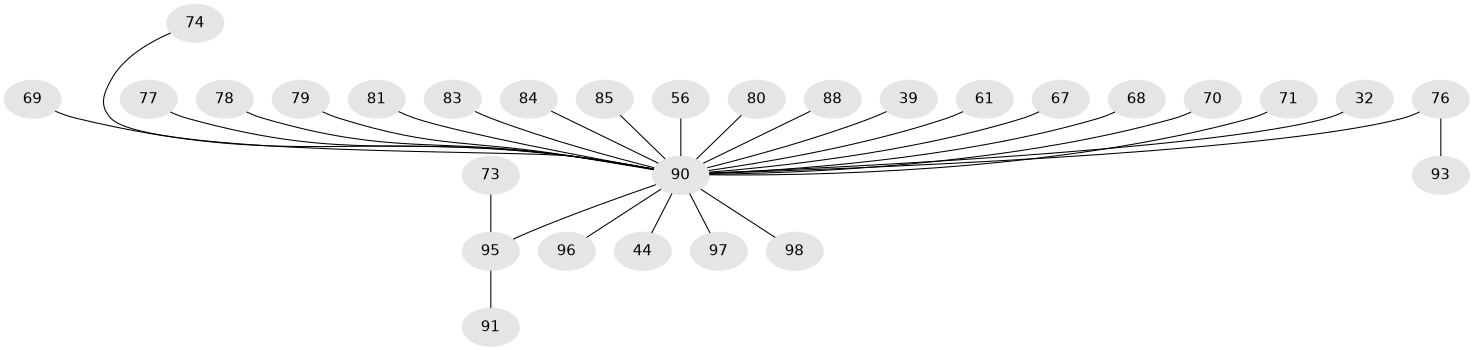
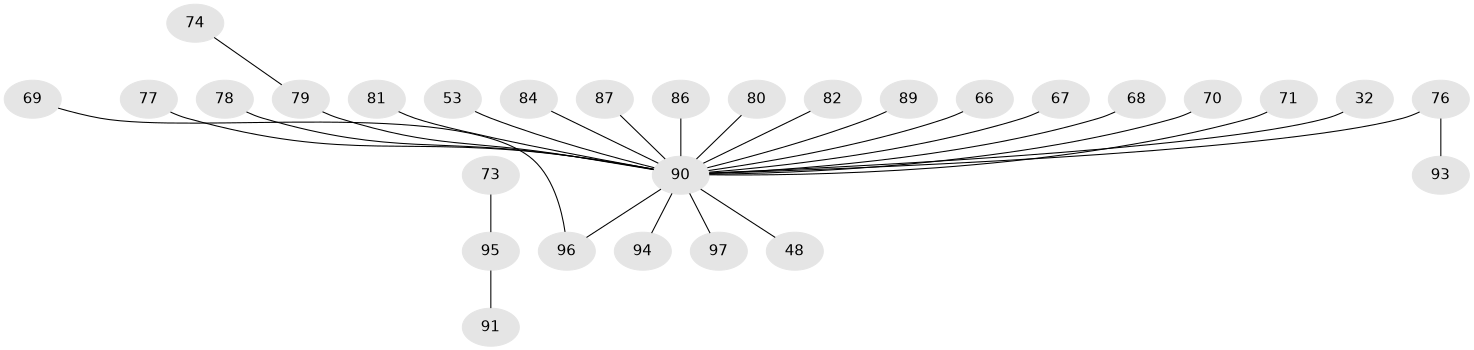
(453, 99) -> (453, 99)
(605, 99) -> (605, 99)
(681, 99) -> (681, 99)
(833, 99) -> (833, 99)
(909, 99) -> (909, 99)
(985, 99) -> (985, 99)
(353, 146) -> (324, 122)
(321, 148) -> (248, 61)
(584, 210) -> none
(643, 251) -> (643, 251)
(795, 251) -> (795, 251)
